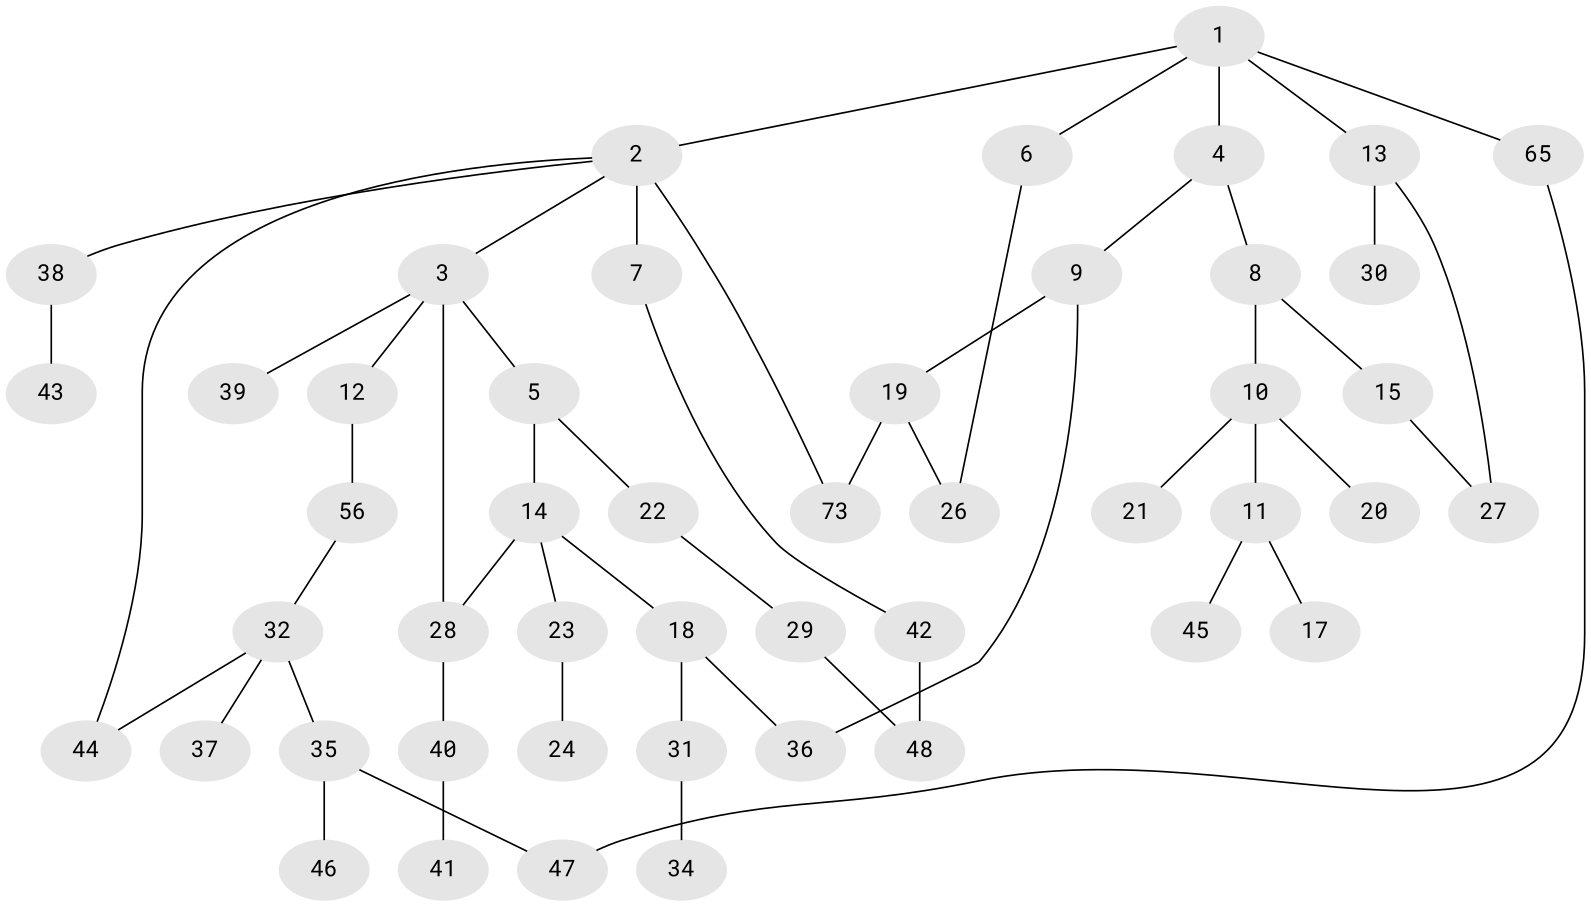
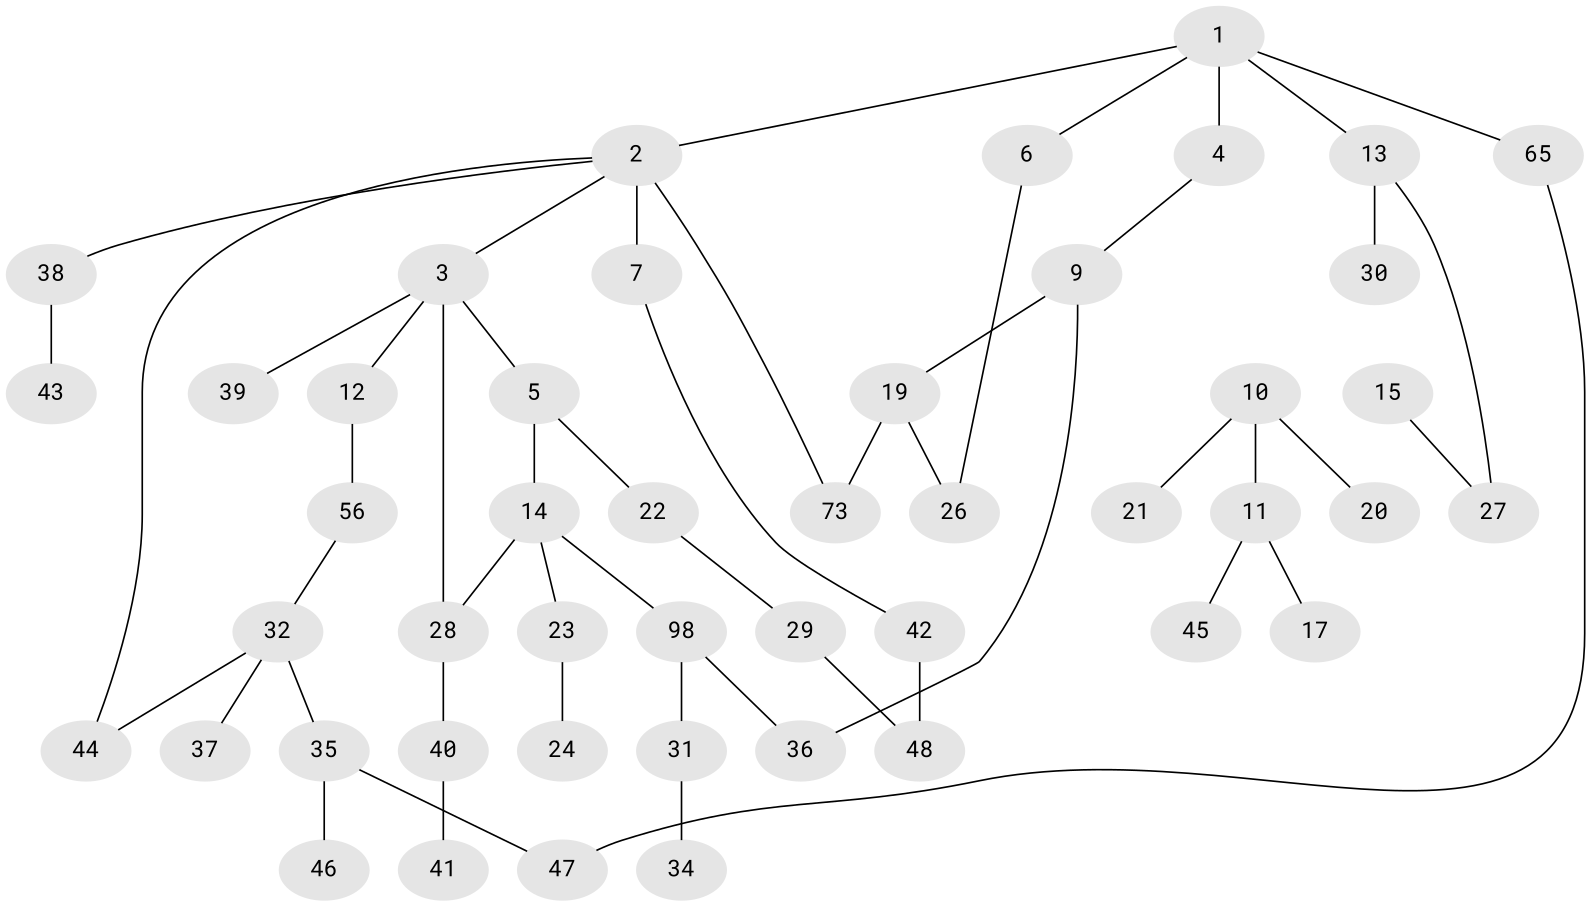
(1256, 275) -> none
(682, 632) -> (682, 632)
